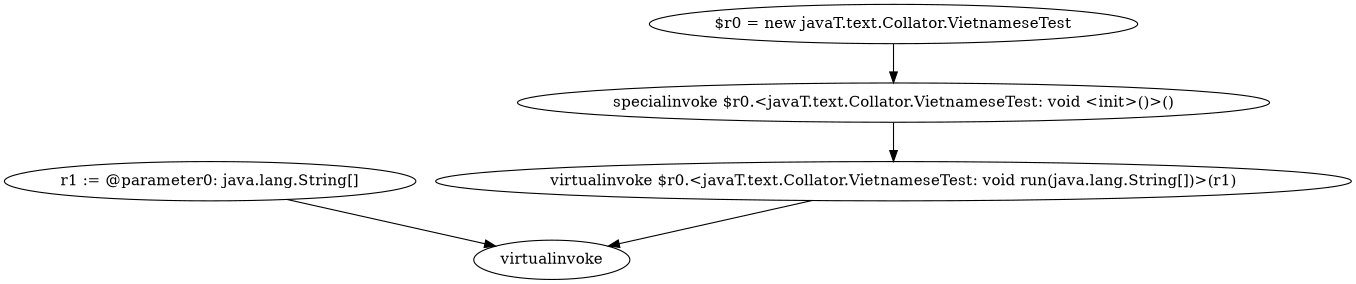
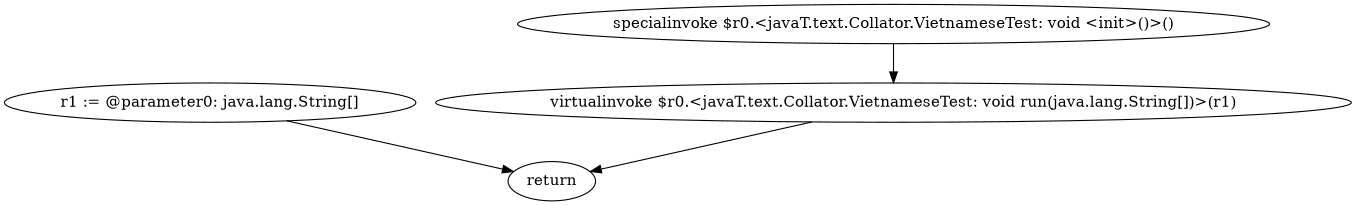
(894, 24) -> none
(552, 260) -> (552, 181)
